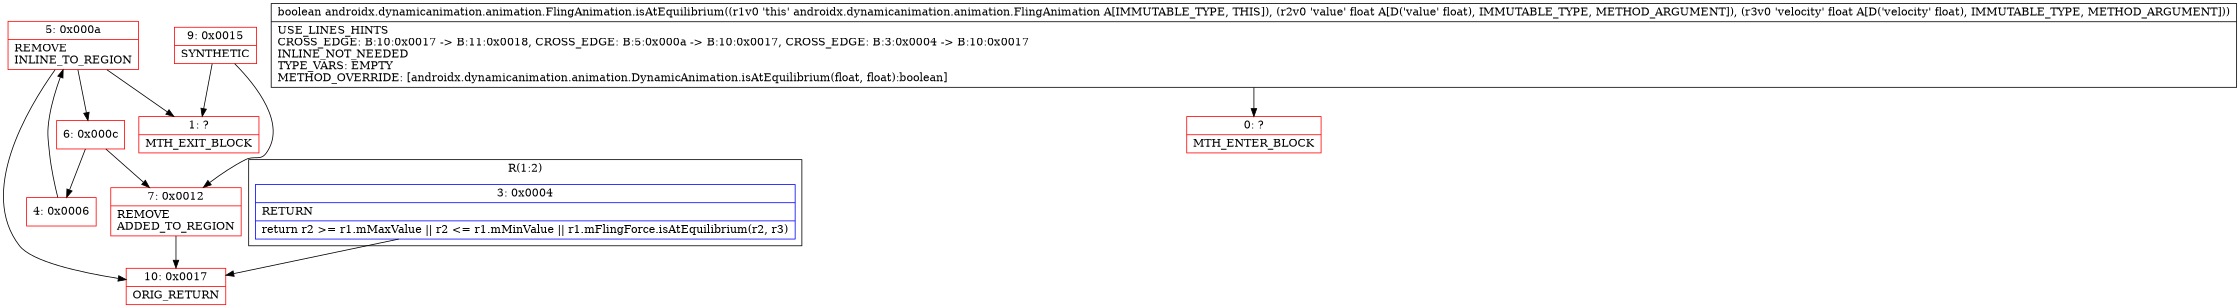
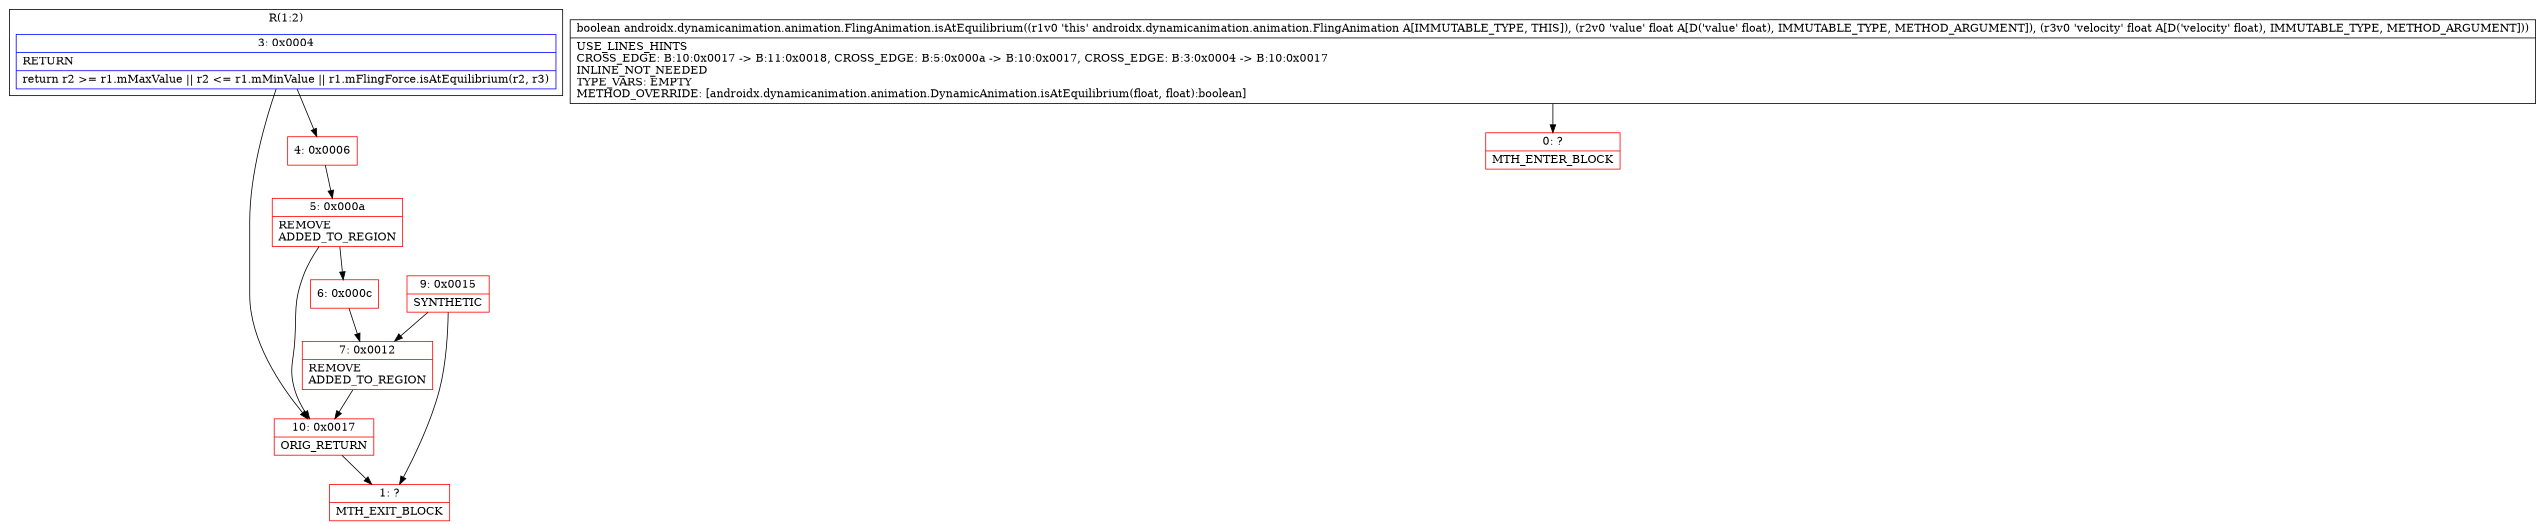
(73, 60) -> (337, 237)
(137, 91) -> (354, 467)
(78, 169) -> (305, 109)
